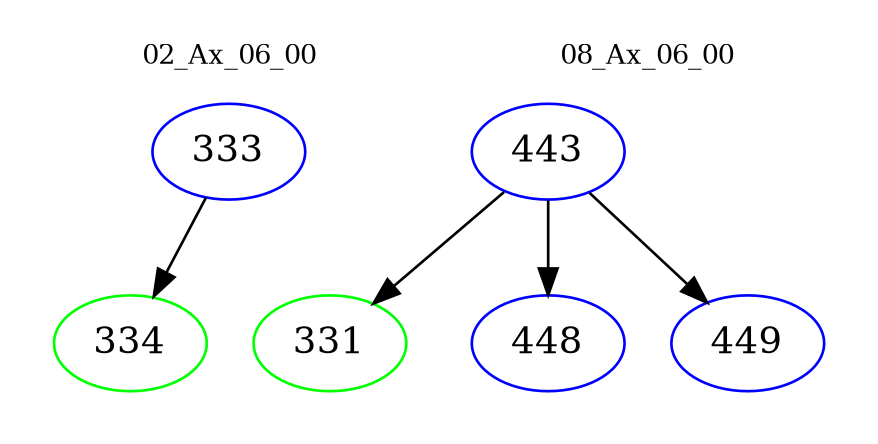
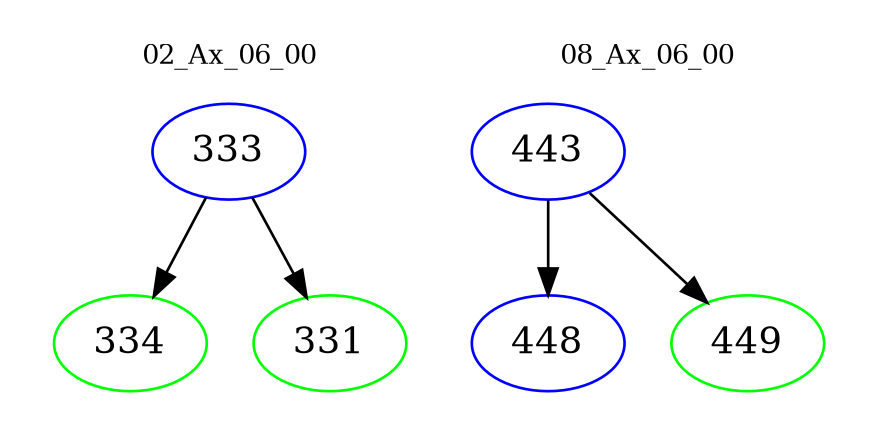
(468, 223) -> (273, 236)
(748, 343) -> (748, 343)
